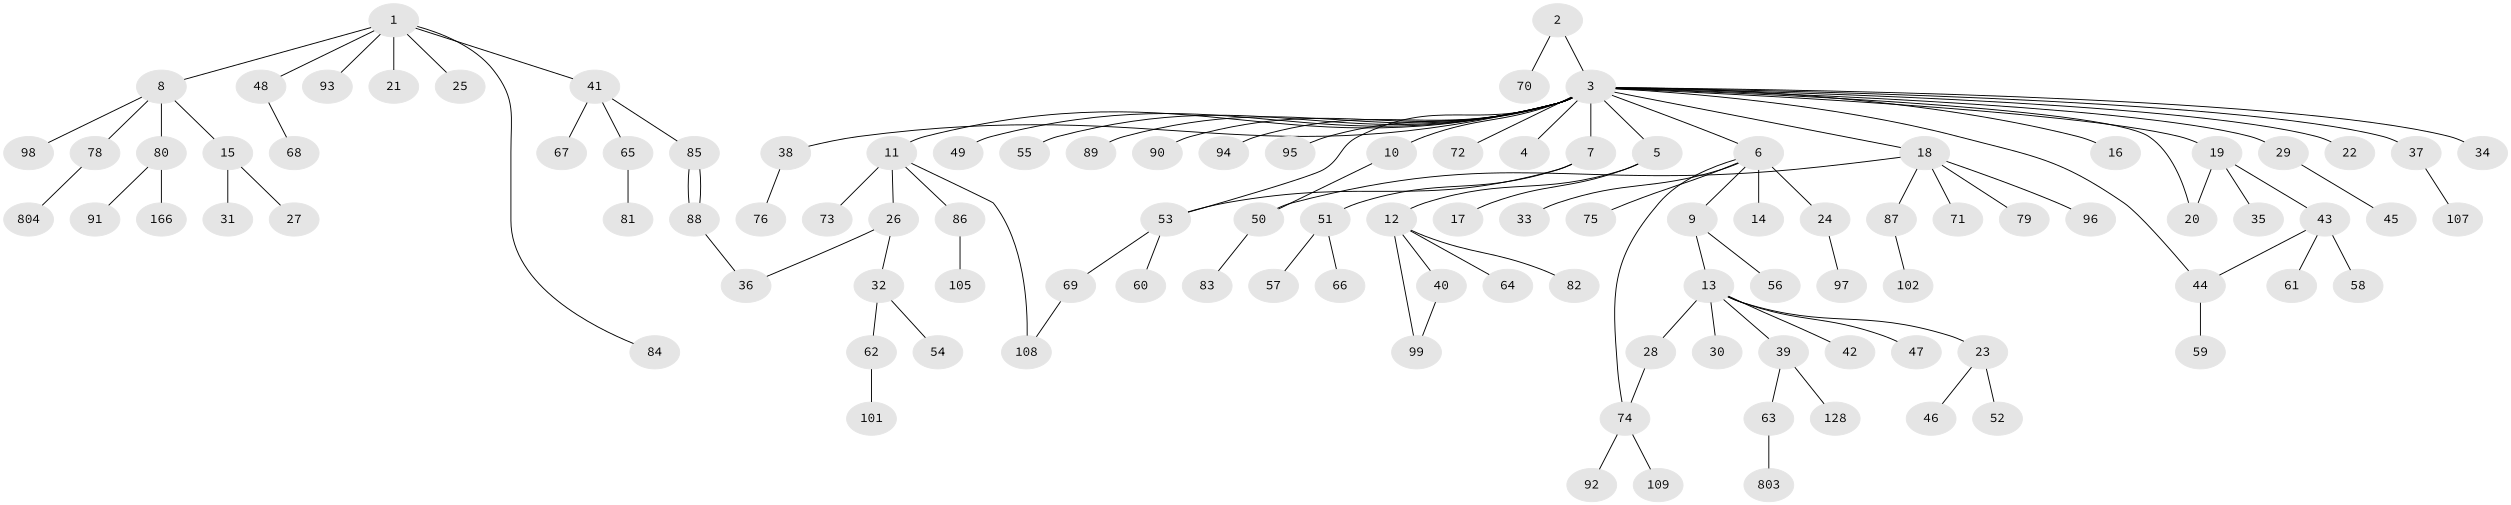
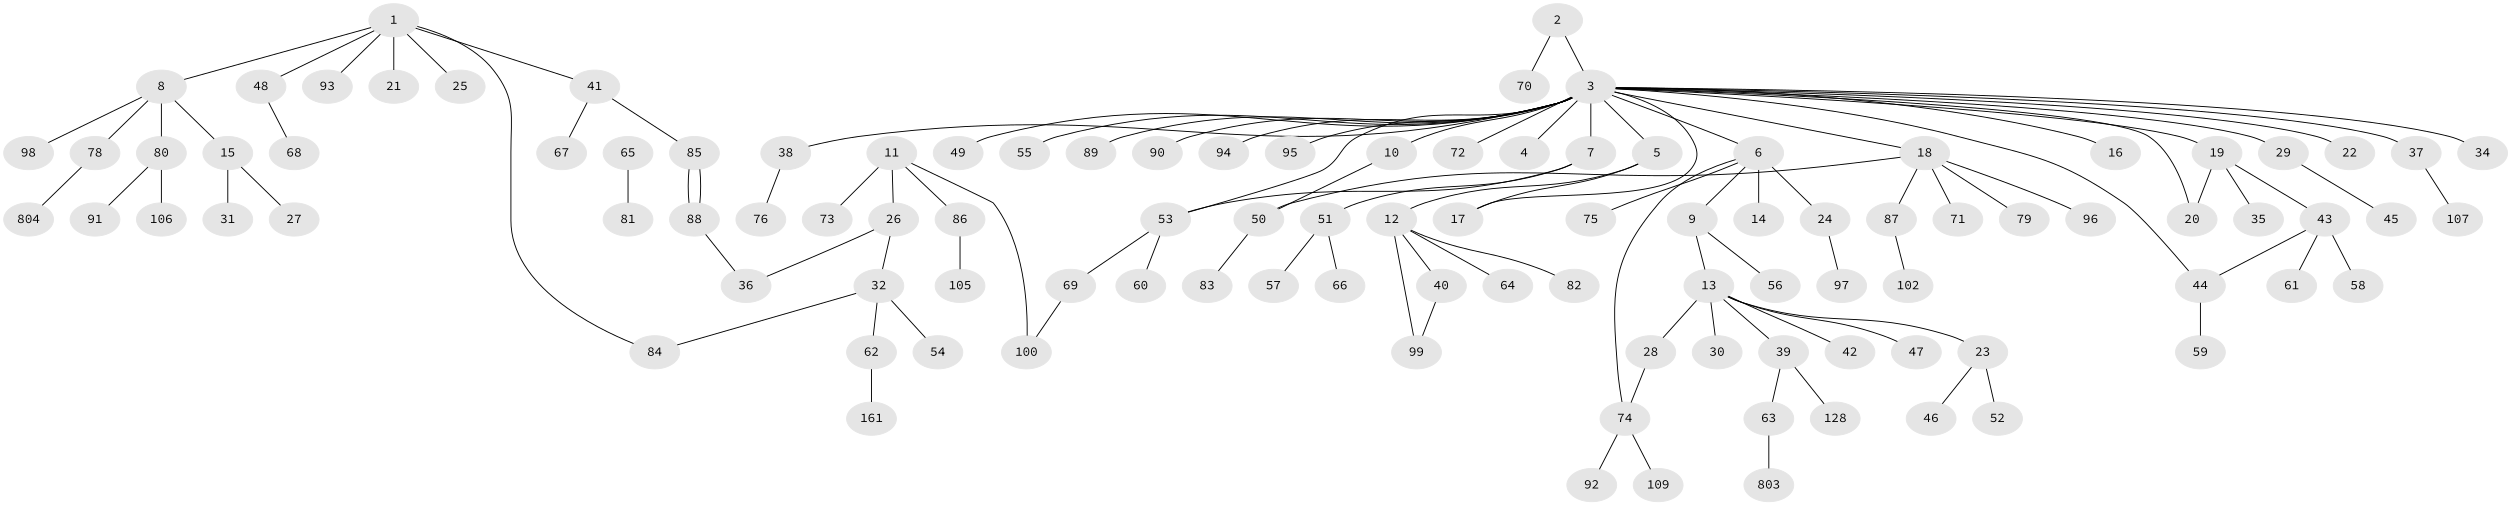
(1091, 113) -> (1648, 188)
(611, 120) -> none
(161, 219) -> (161, 219)
(1524, 219) -> none
none -> (767, 319)
(1026, 352) -> (1026, 352)
(872, 419) -> (872, 419)
